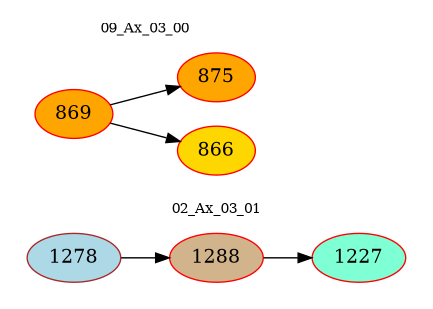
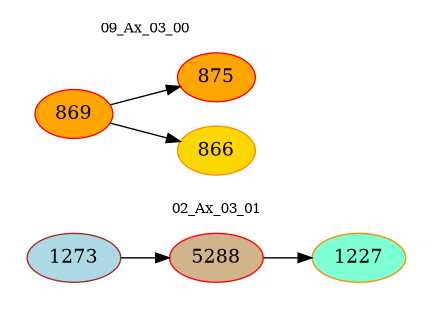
(216, 151) -> (216, 151)
(74, 258) -> (74, 258)
(216, 258) -> (216, 258)
(359, 258) -> (359, 258)
